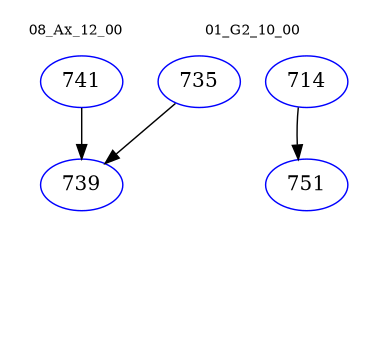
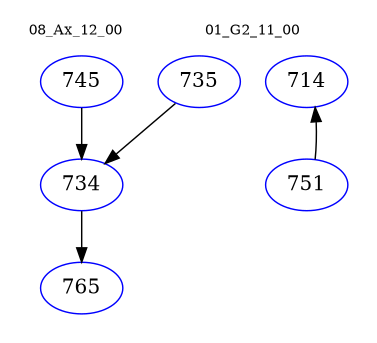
(253, 31) -> (253, 31)
(82, 82) -> (82, 82)
(297, 126) -> (316, 141)
(82, 185) -> (82, 185)
none -> (82, 288)
